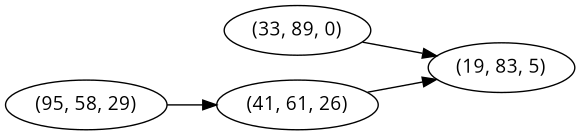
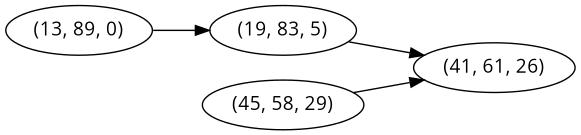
(297, 30) -> (79, 30)
(395, 87) -> (379, 47)
(86, 105) -> (283, 105)
